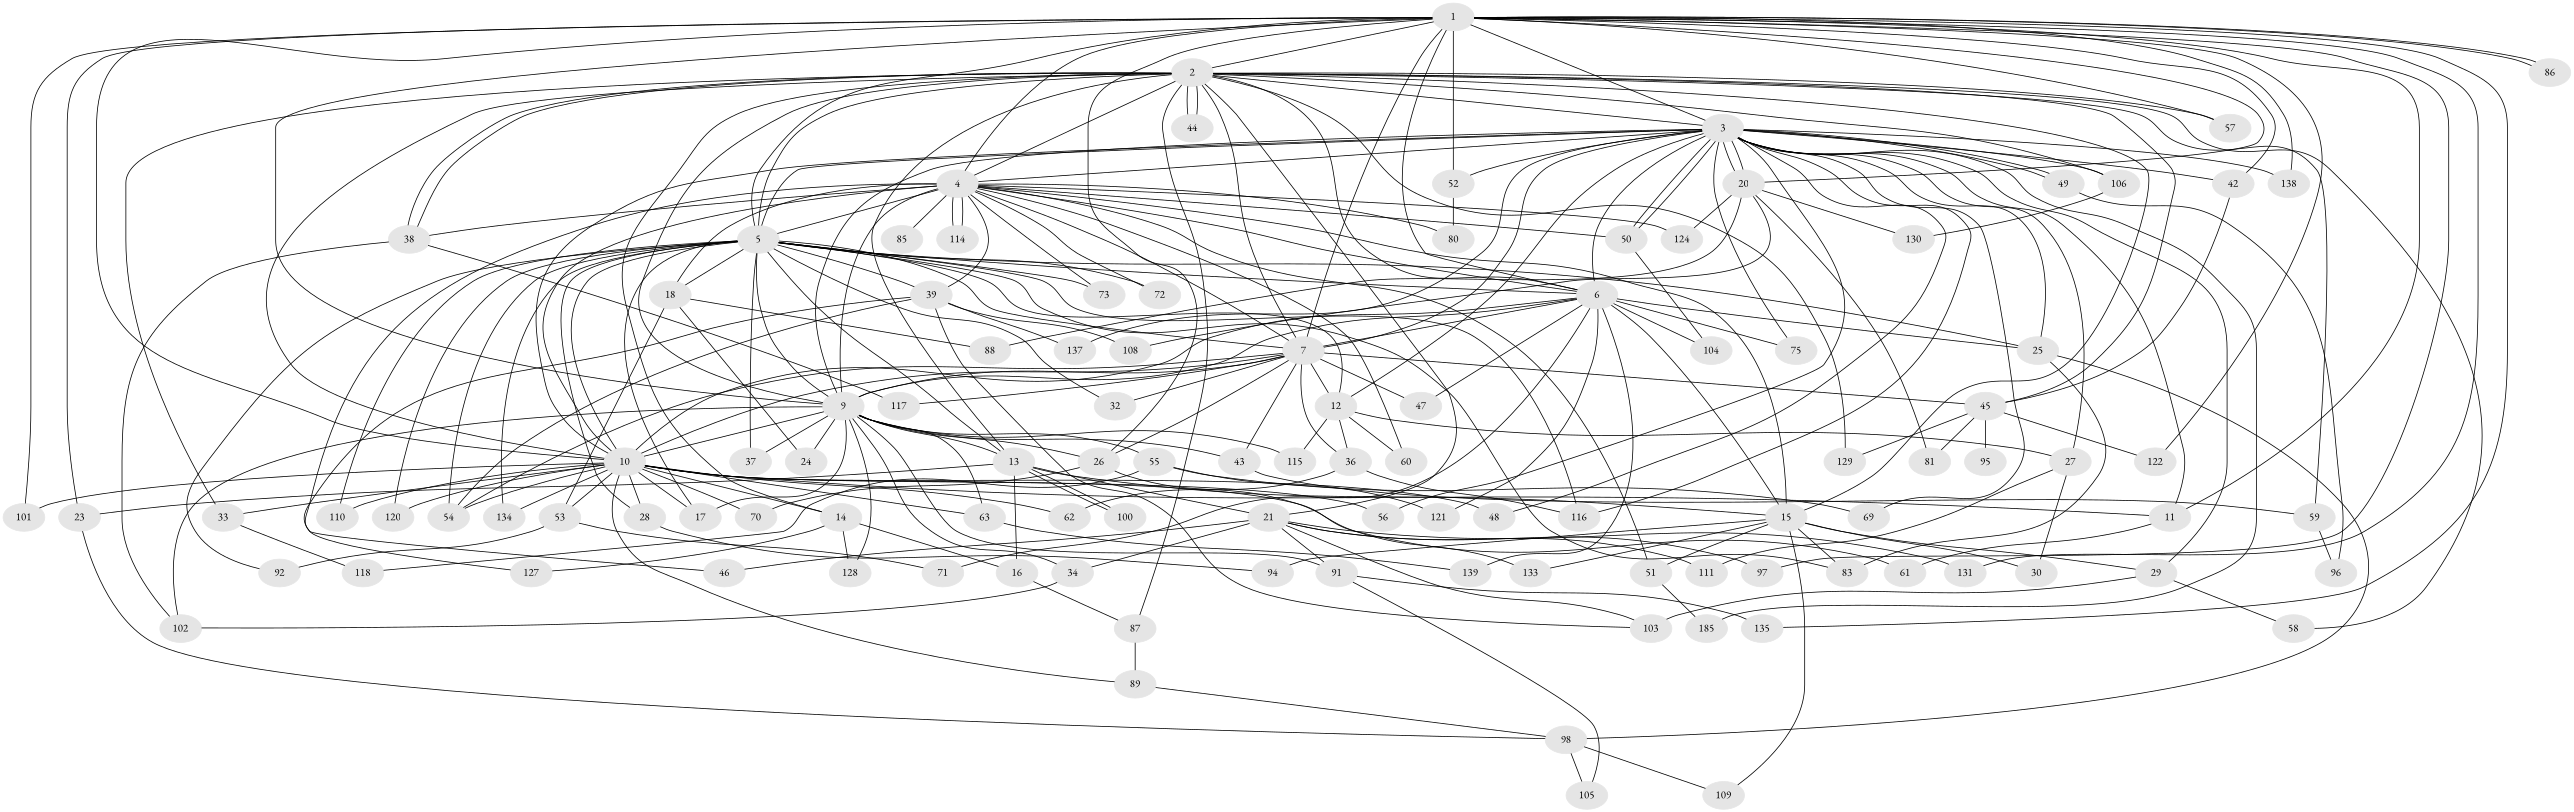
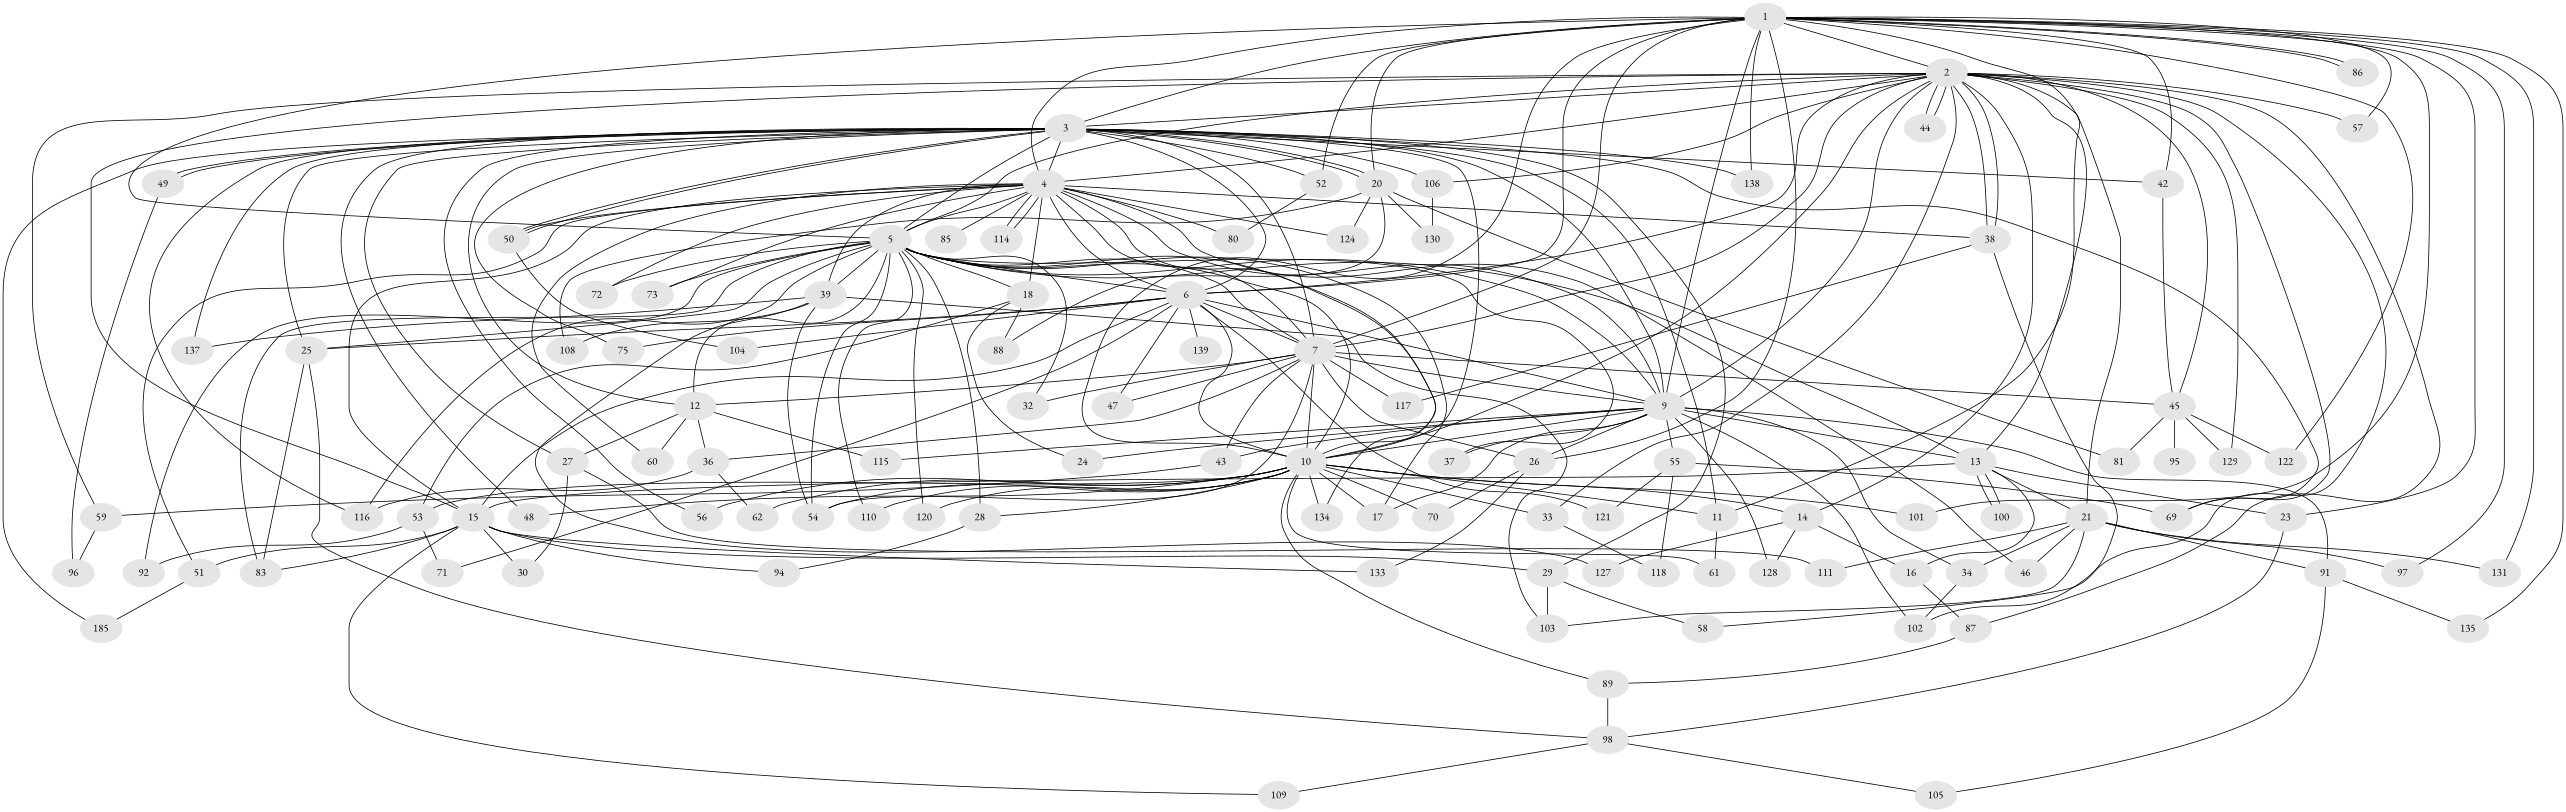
none -> (2269, 247)
(985, 517) -> none
